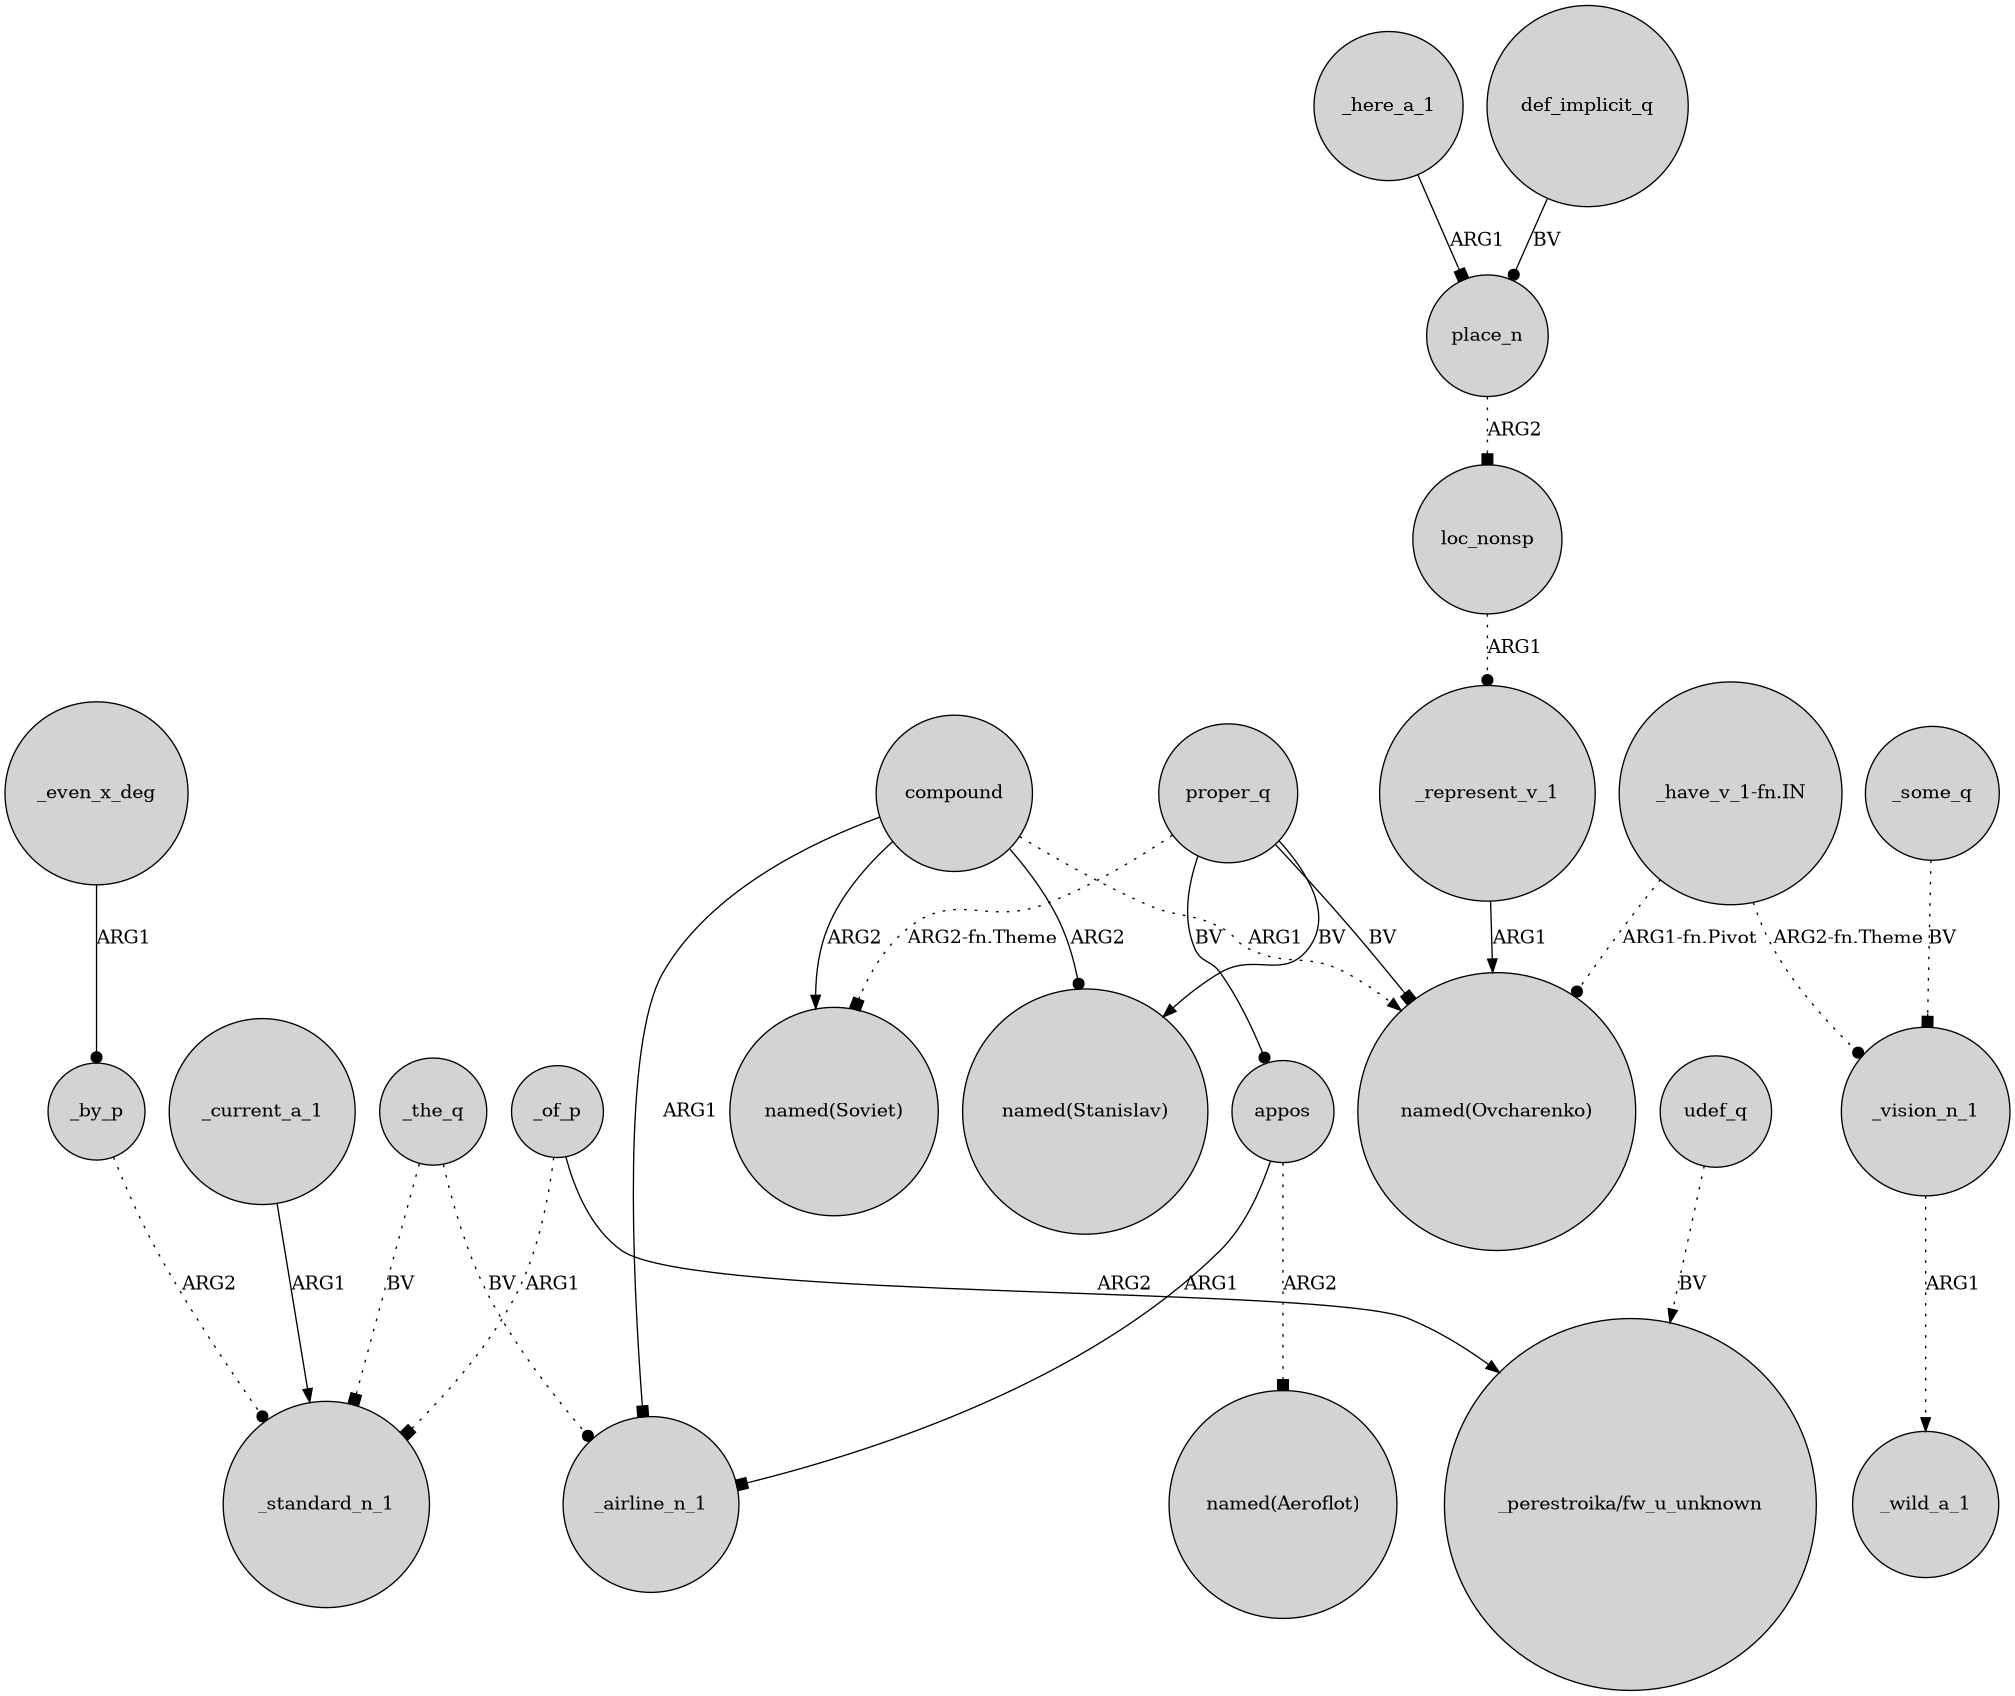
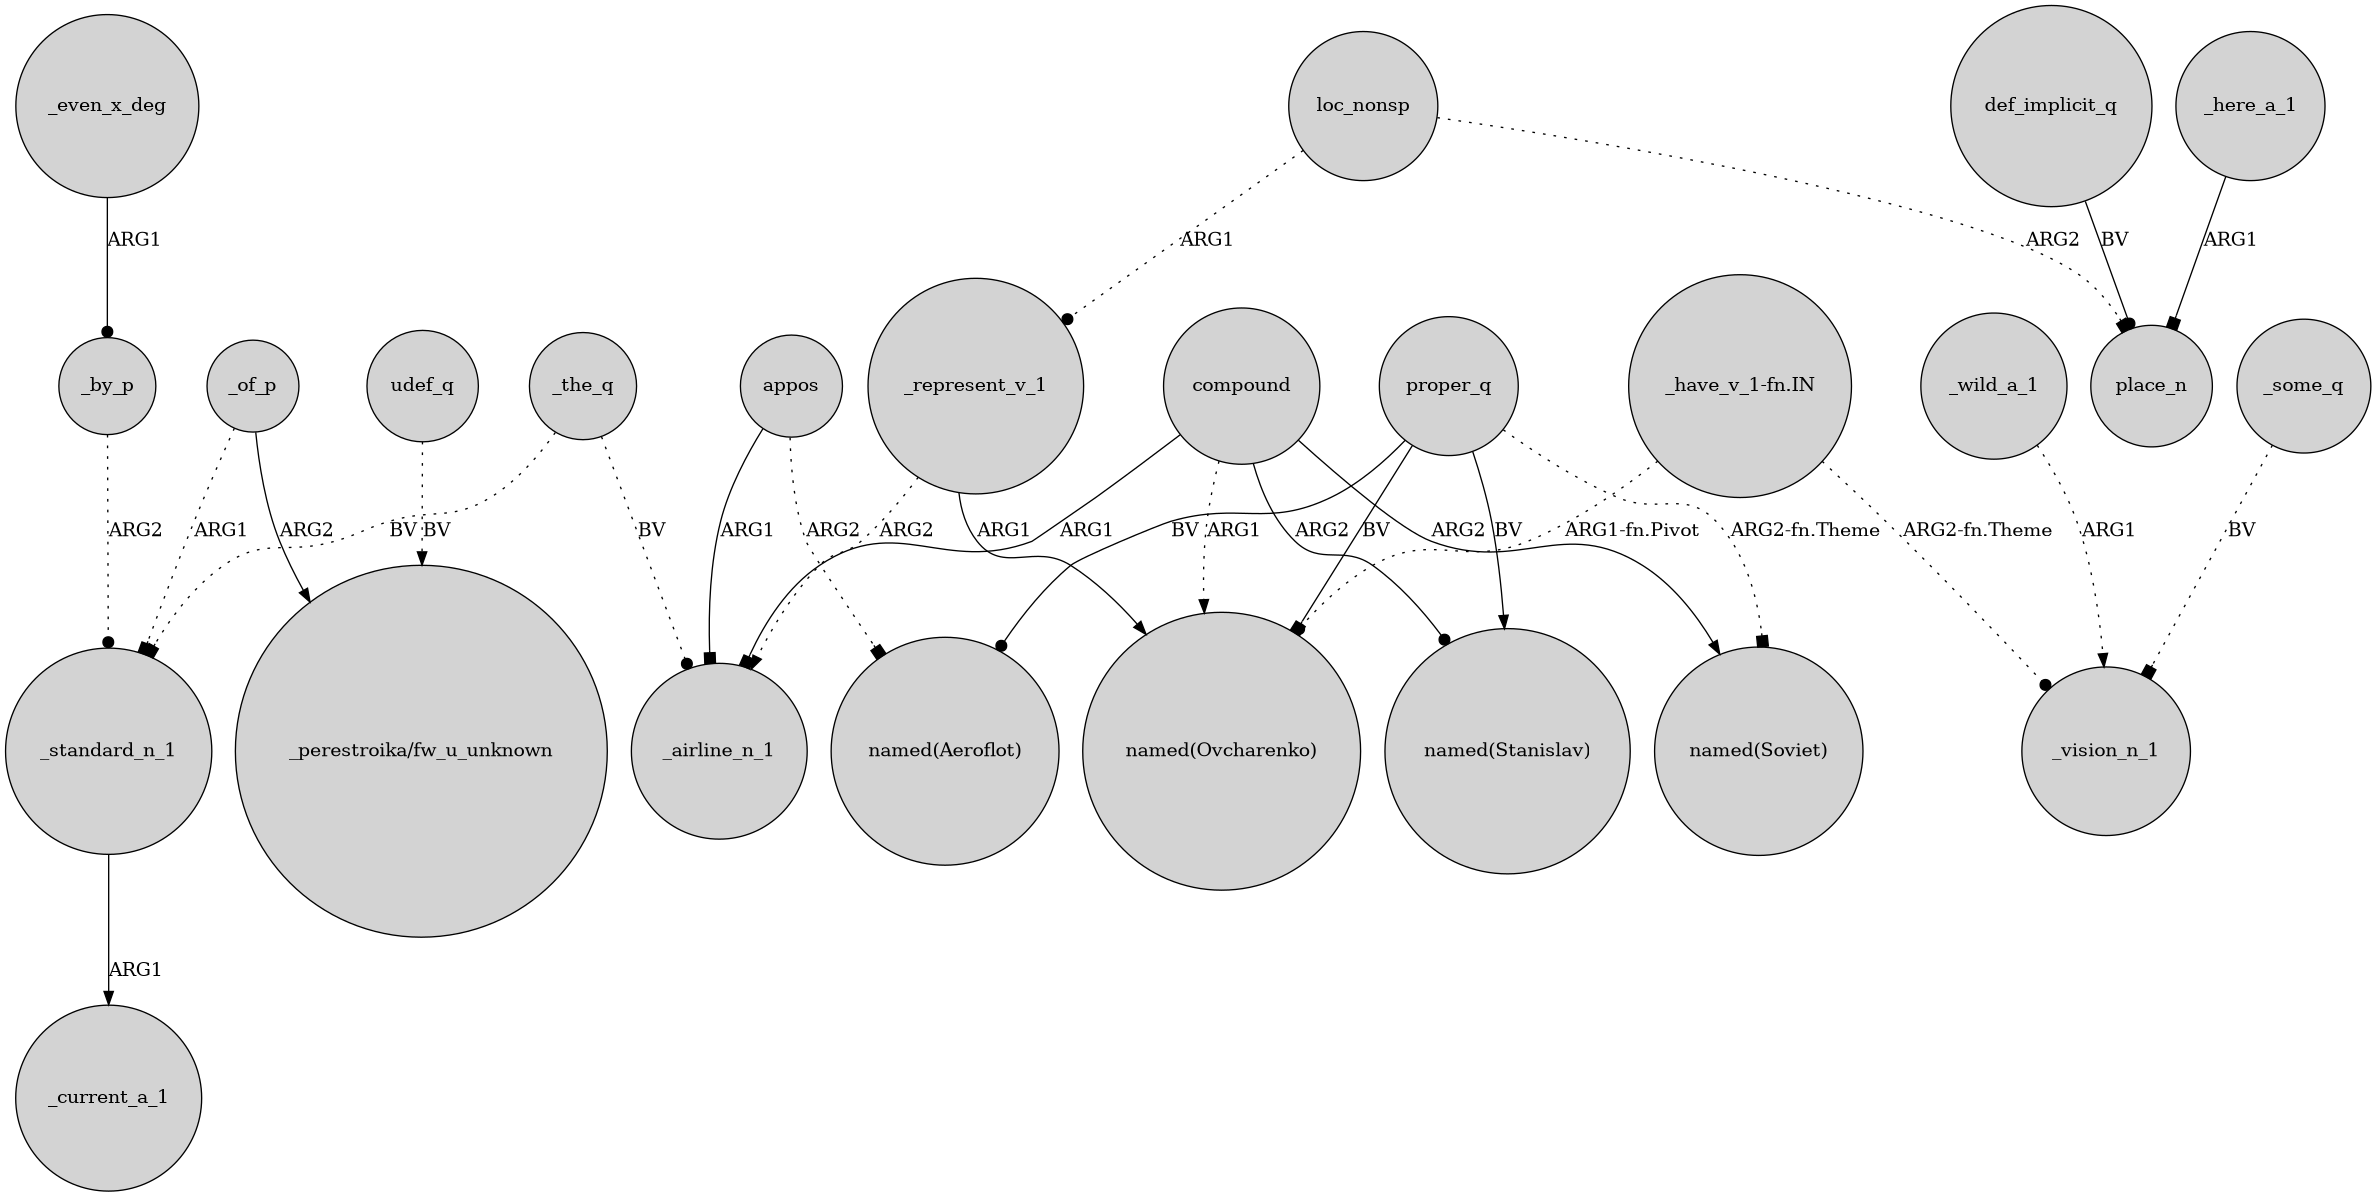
(1487, 424) -> (1793, 181)
none -> (866, 537)
(1205, 960) -> (1194, 516)
(292, 1296) -> (109, 923)
(1926, 1307) -> (2084, 545)
